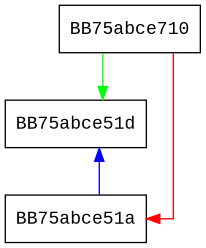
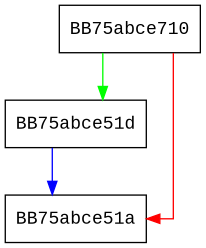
(99, 178) -> (52, 165)
